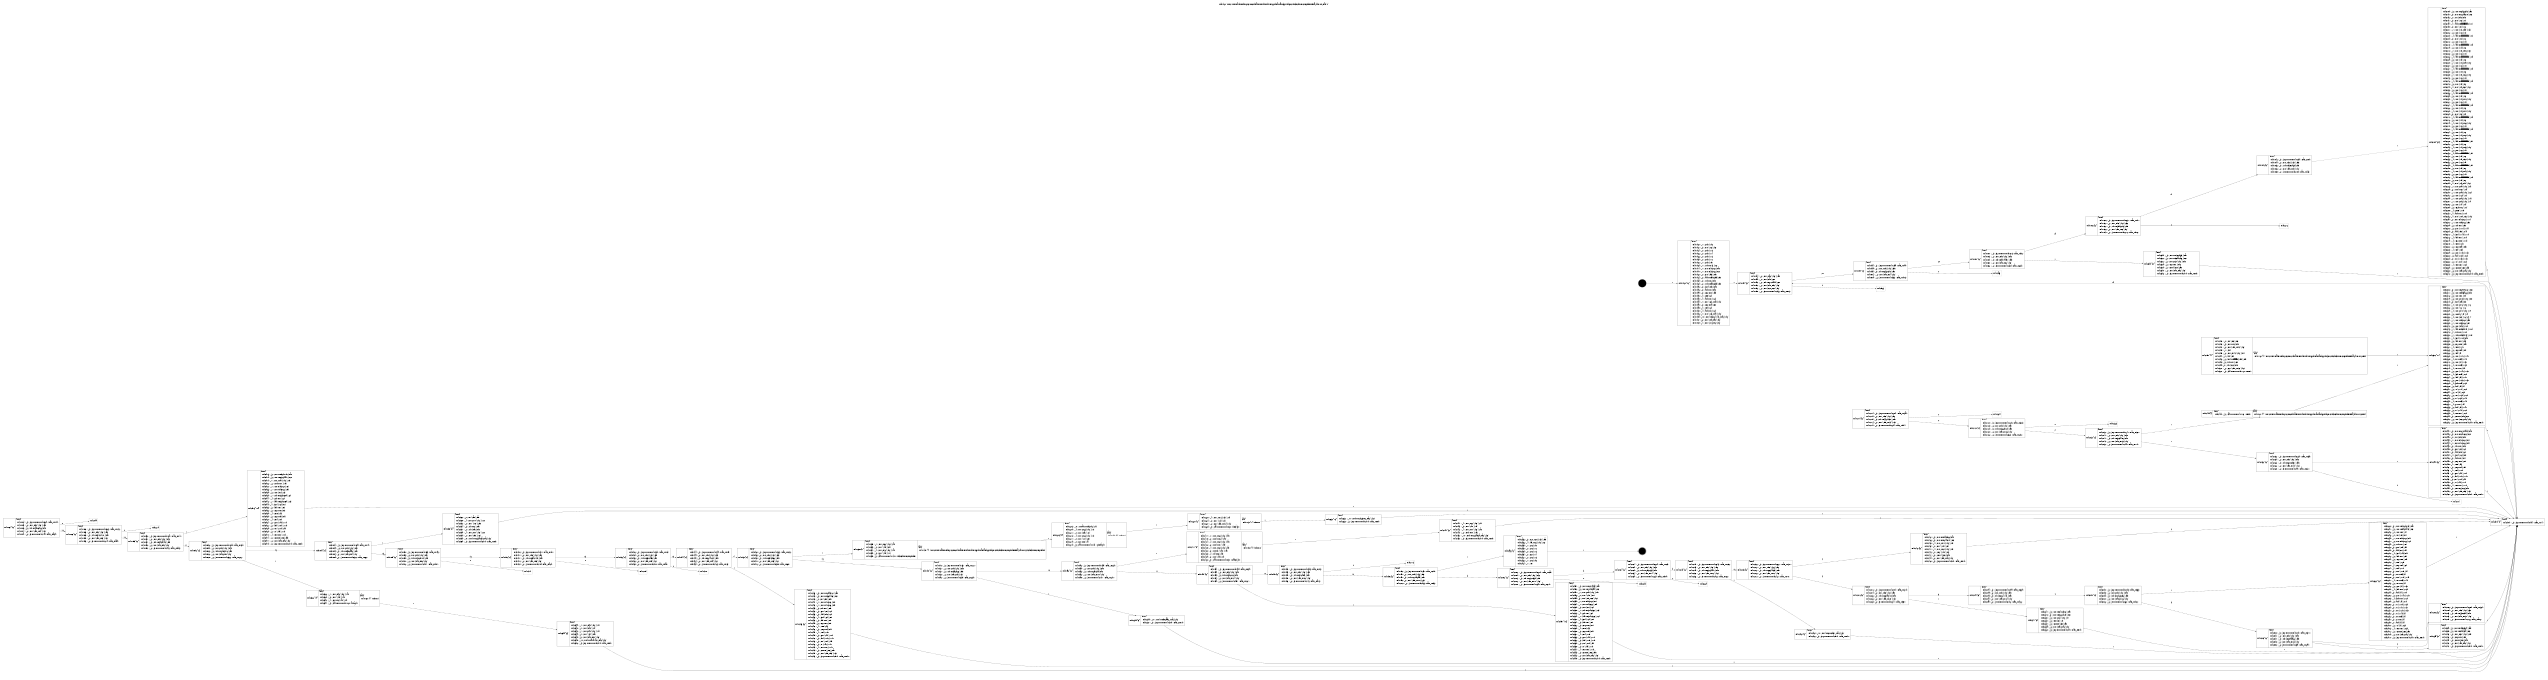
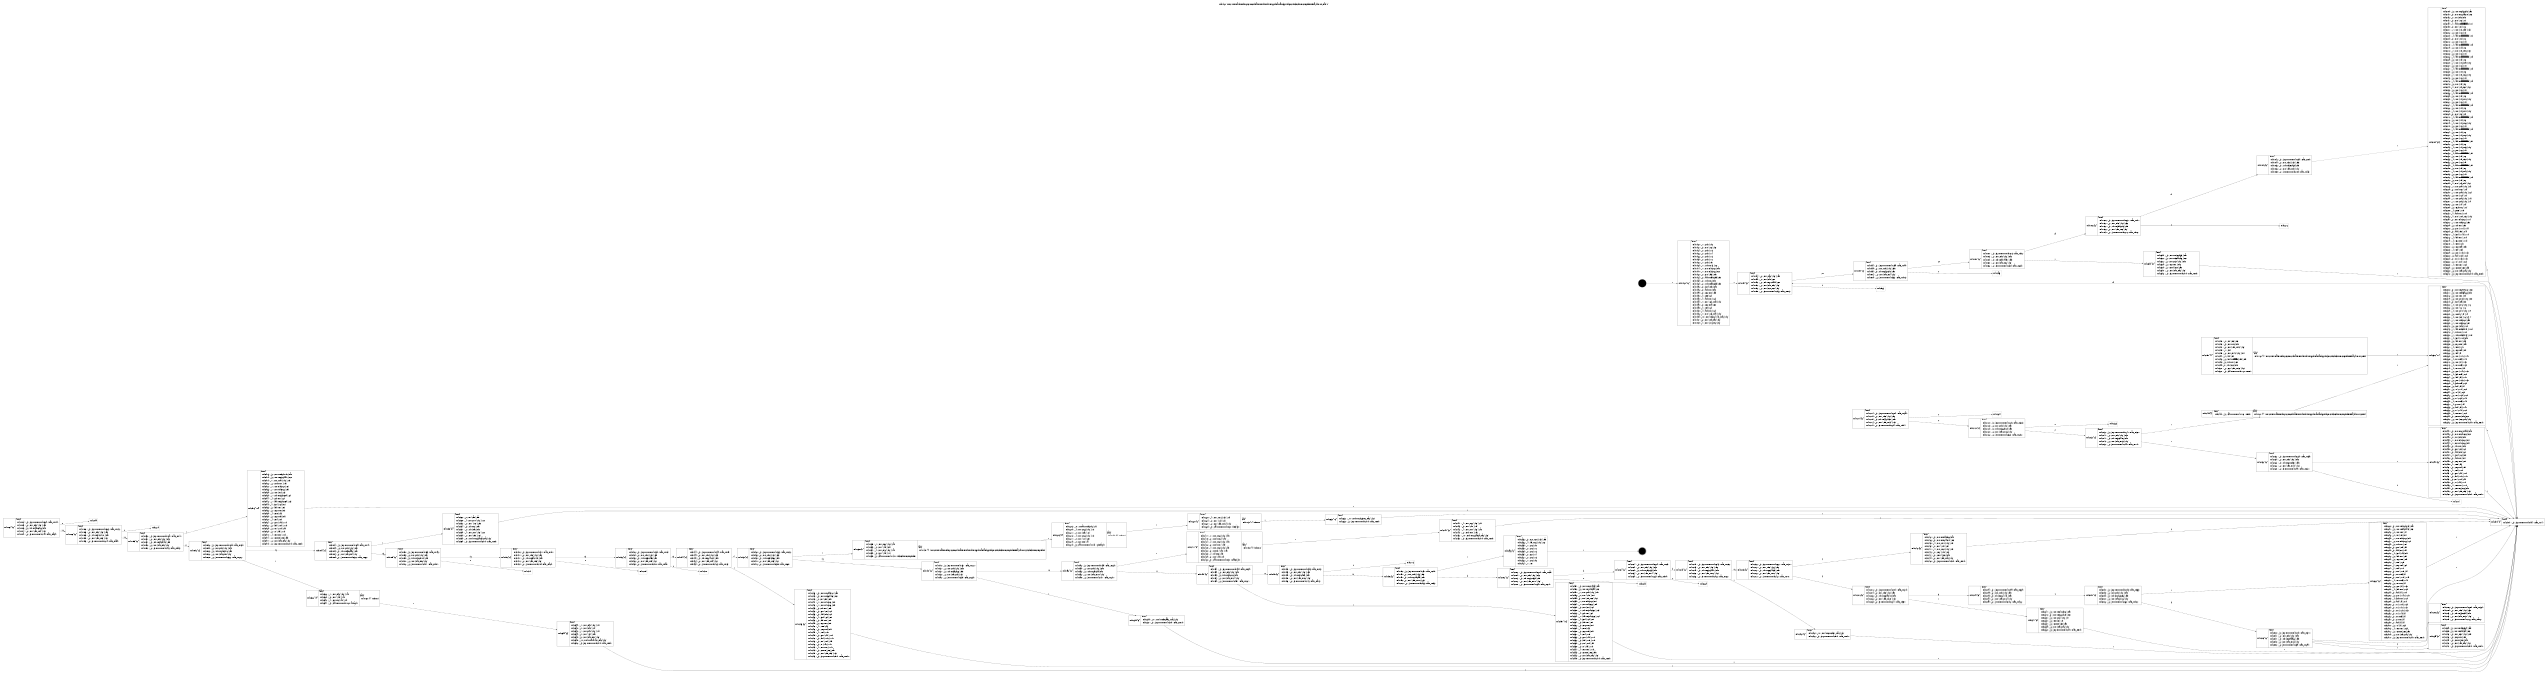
(2508, 578) -> (2427, 619)
